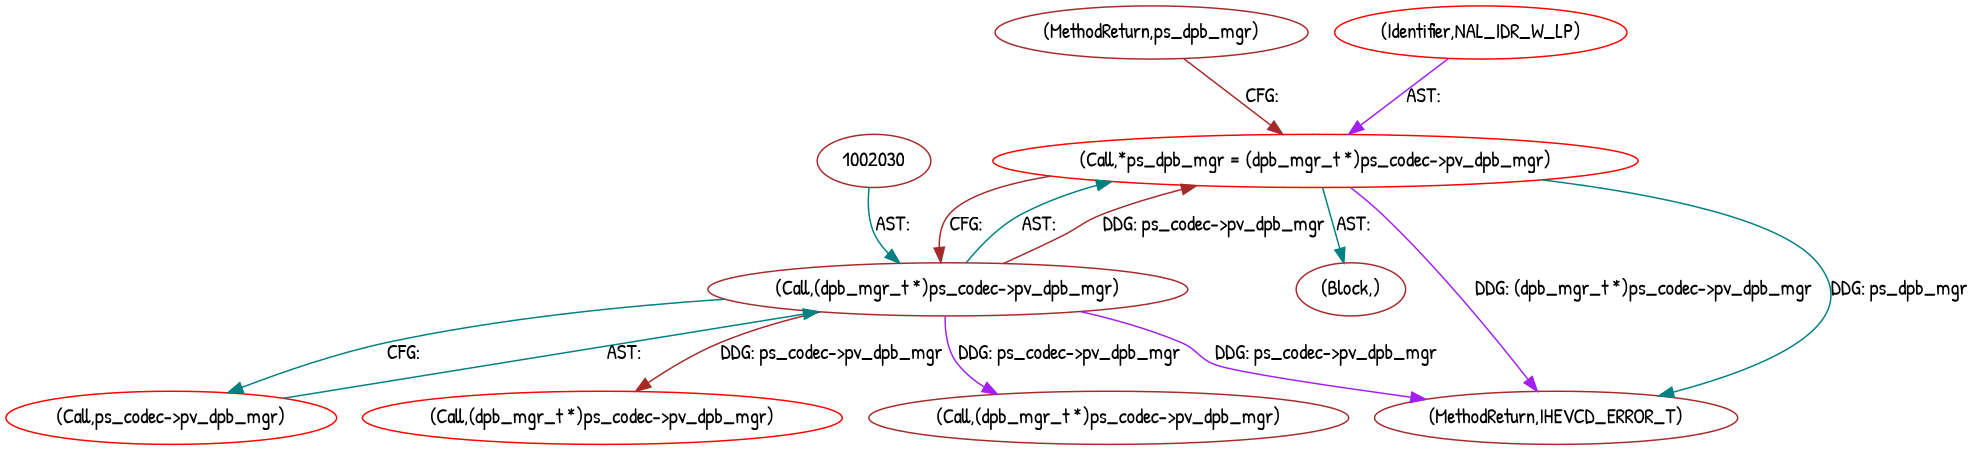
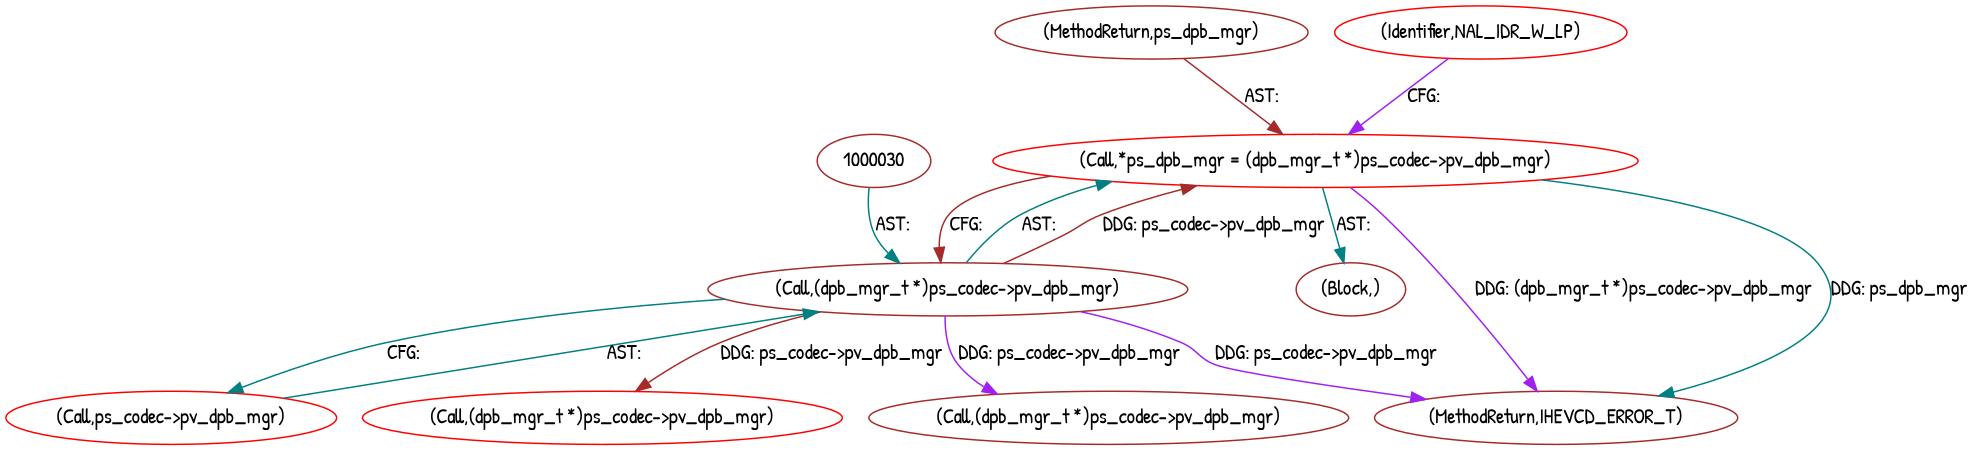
(1265, 97) -> (1265, 97)
(1426, 97) -> (1426, 97)
(874, 161) -> (874, 161)
